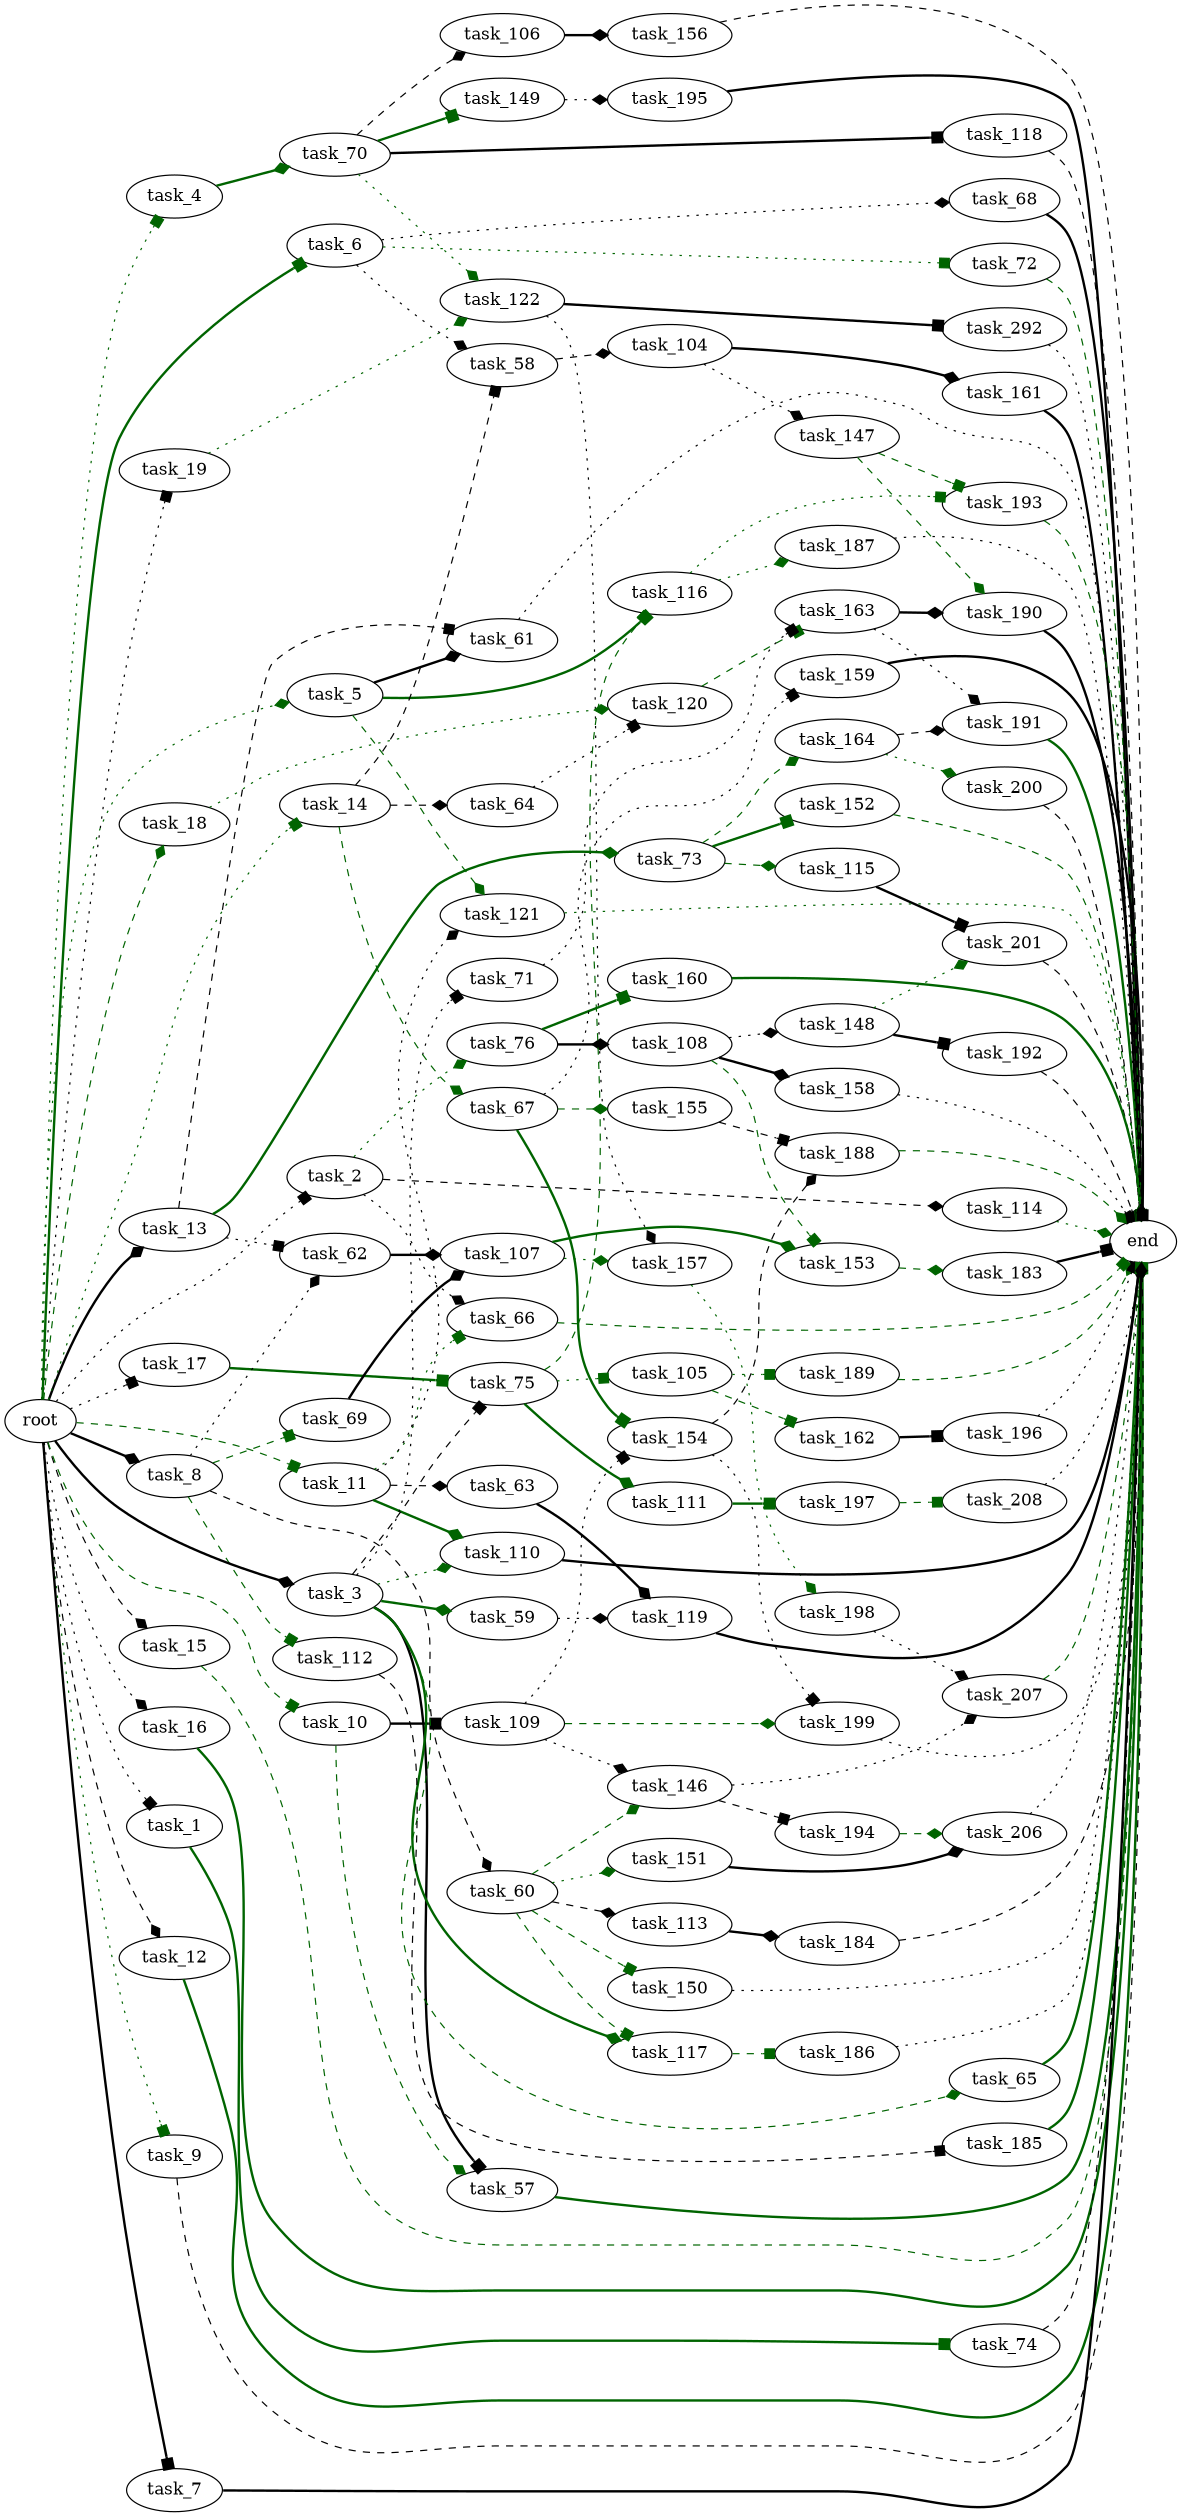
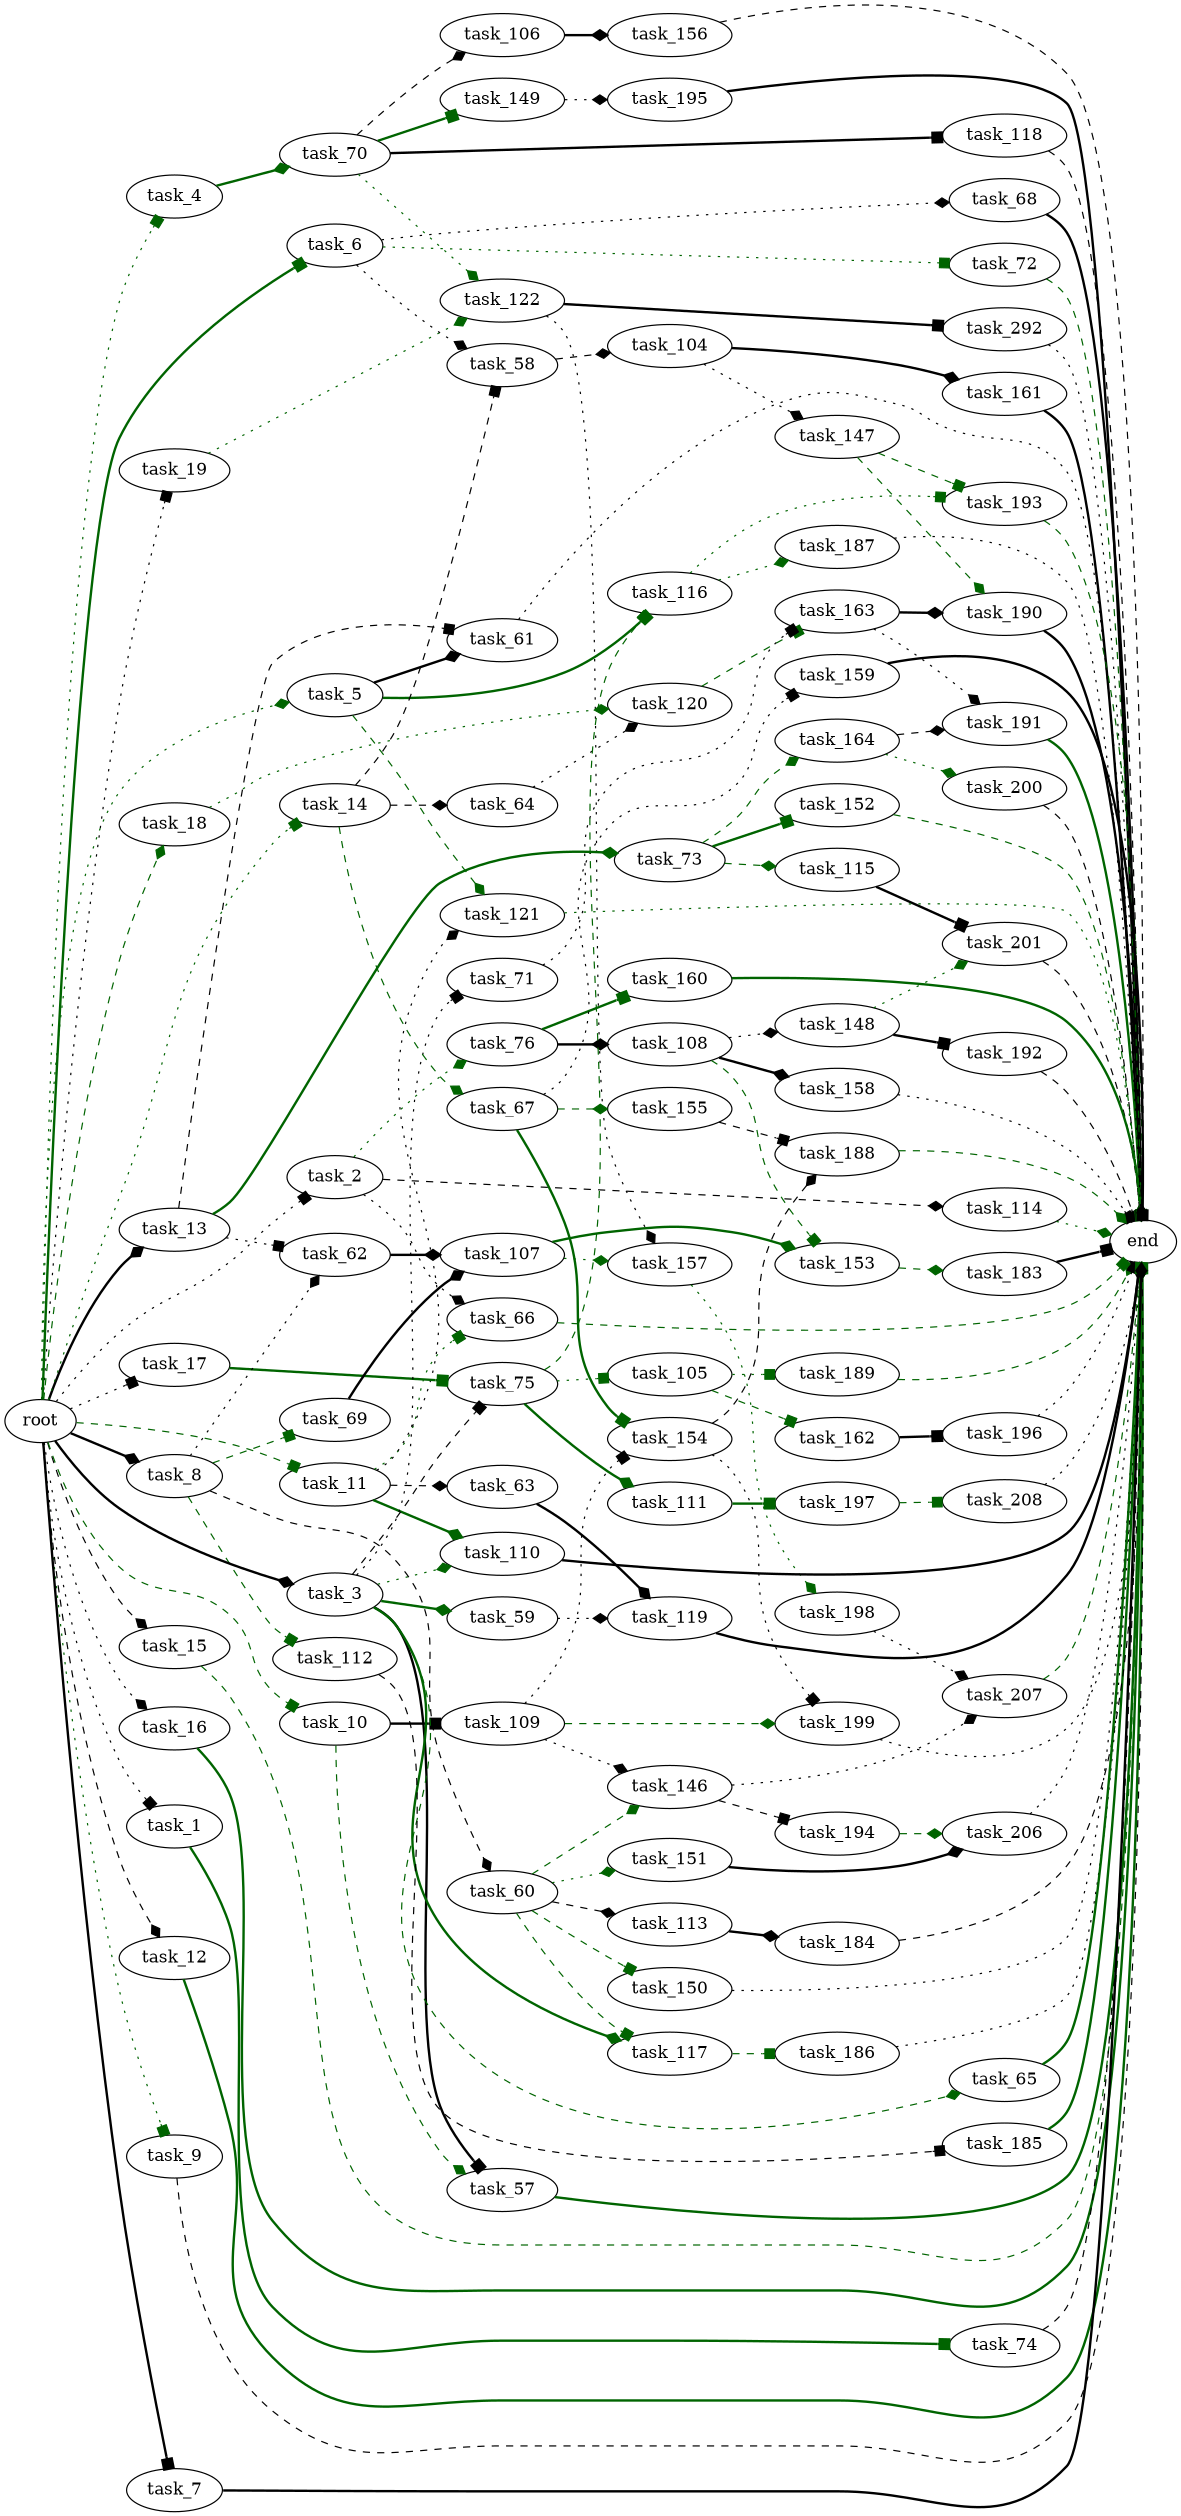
(580, 759) -> (579, 759)
